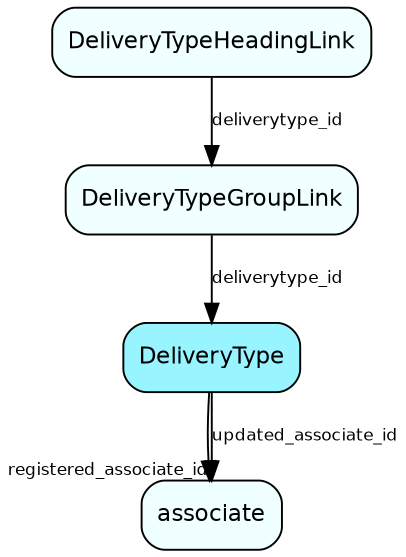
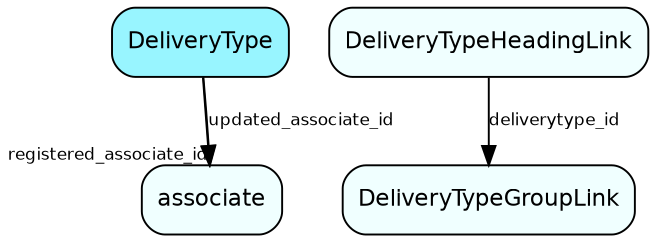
(212, 269) -> none
